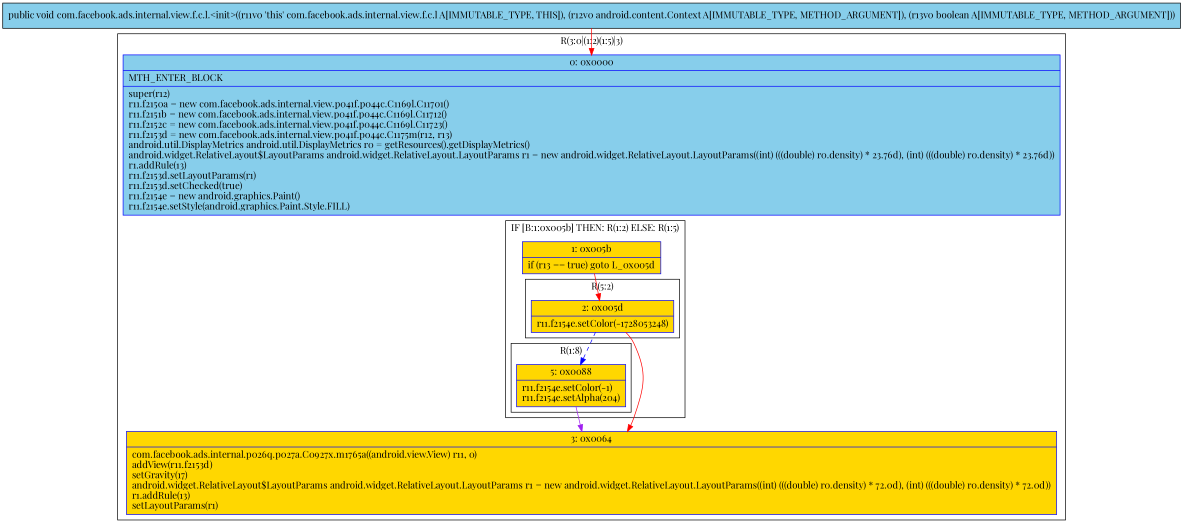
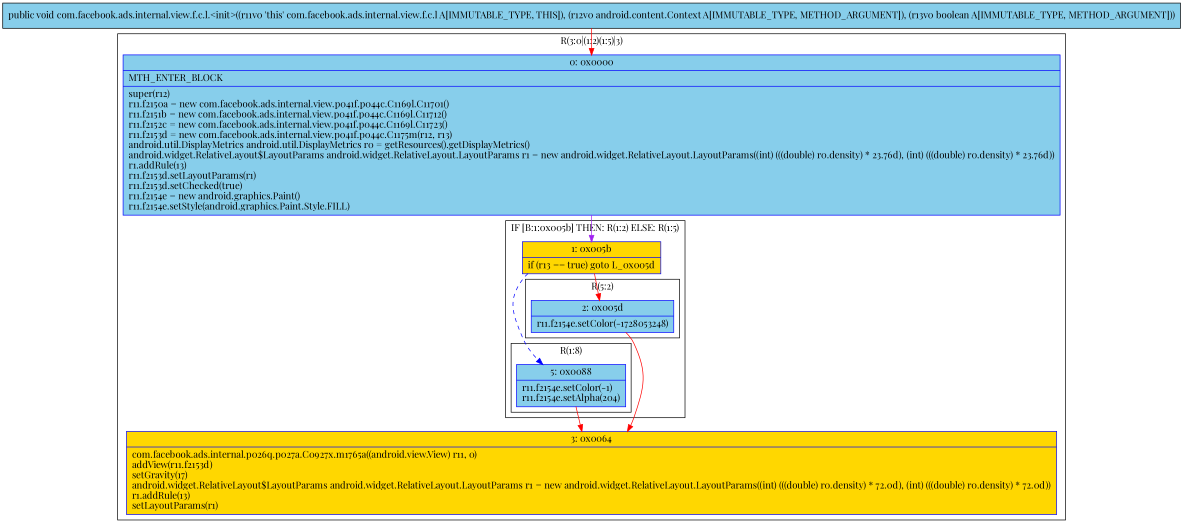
none -> (592, 225)
(602, 316) -> (602, 316)
(588, 348) -> (515, 318)
(571, 386) -> (571, 386)
(578, 416) -> (578, 416)
